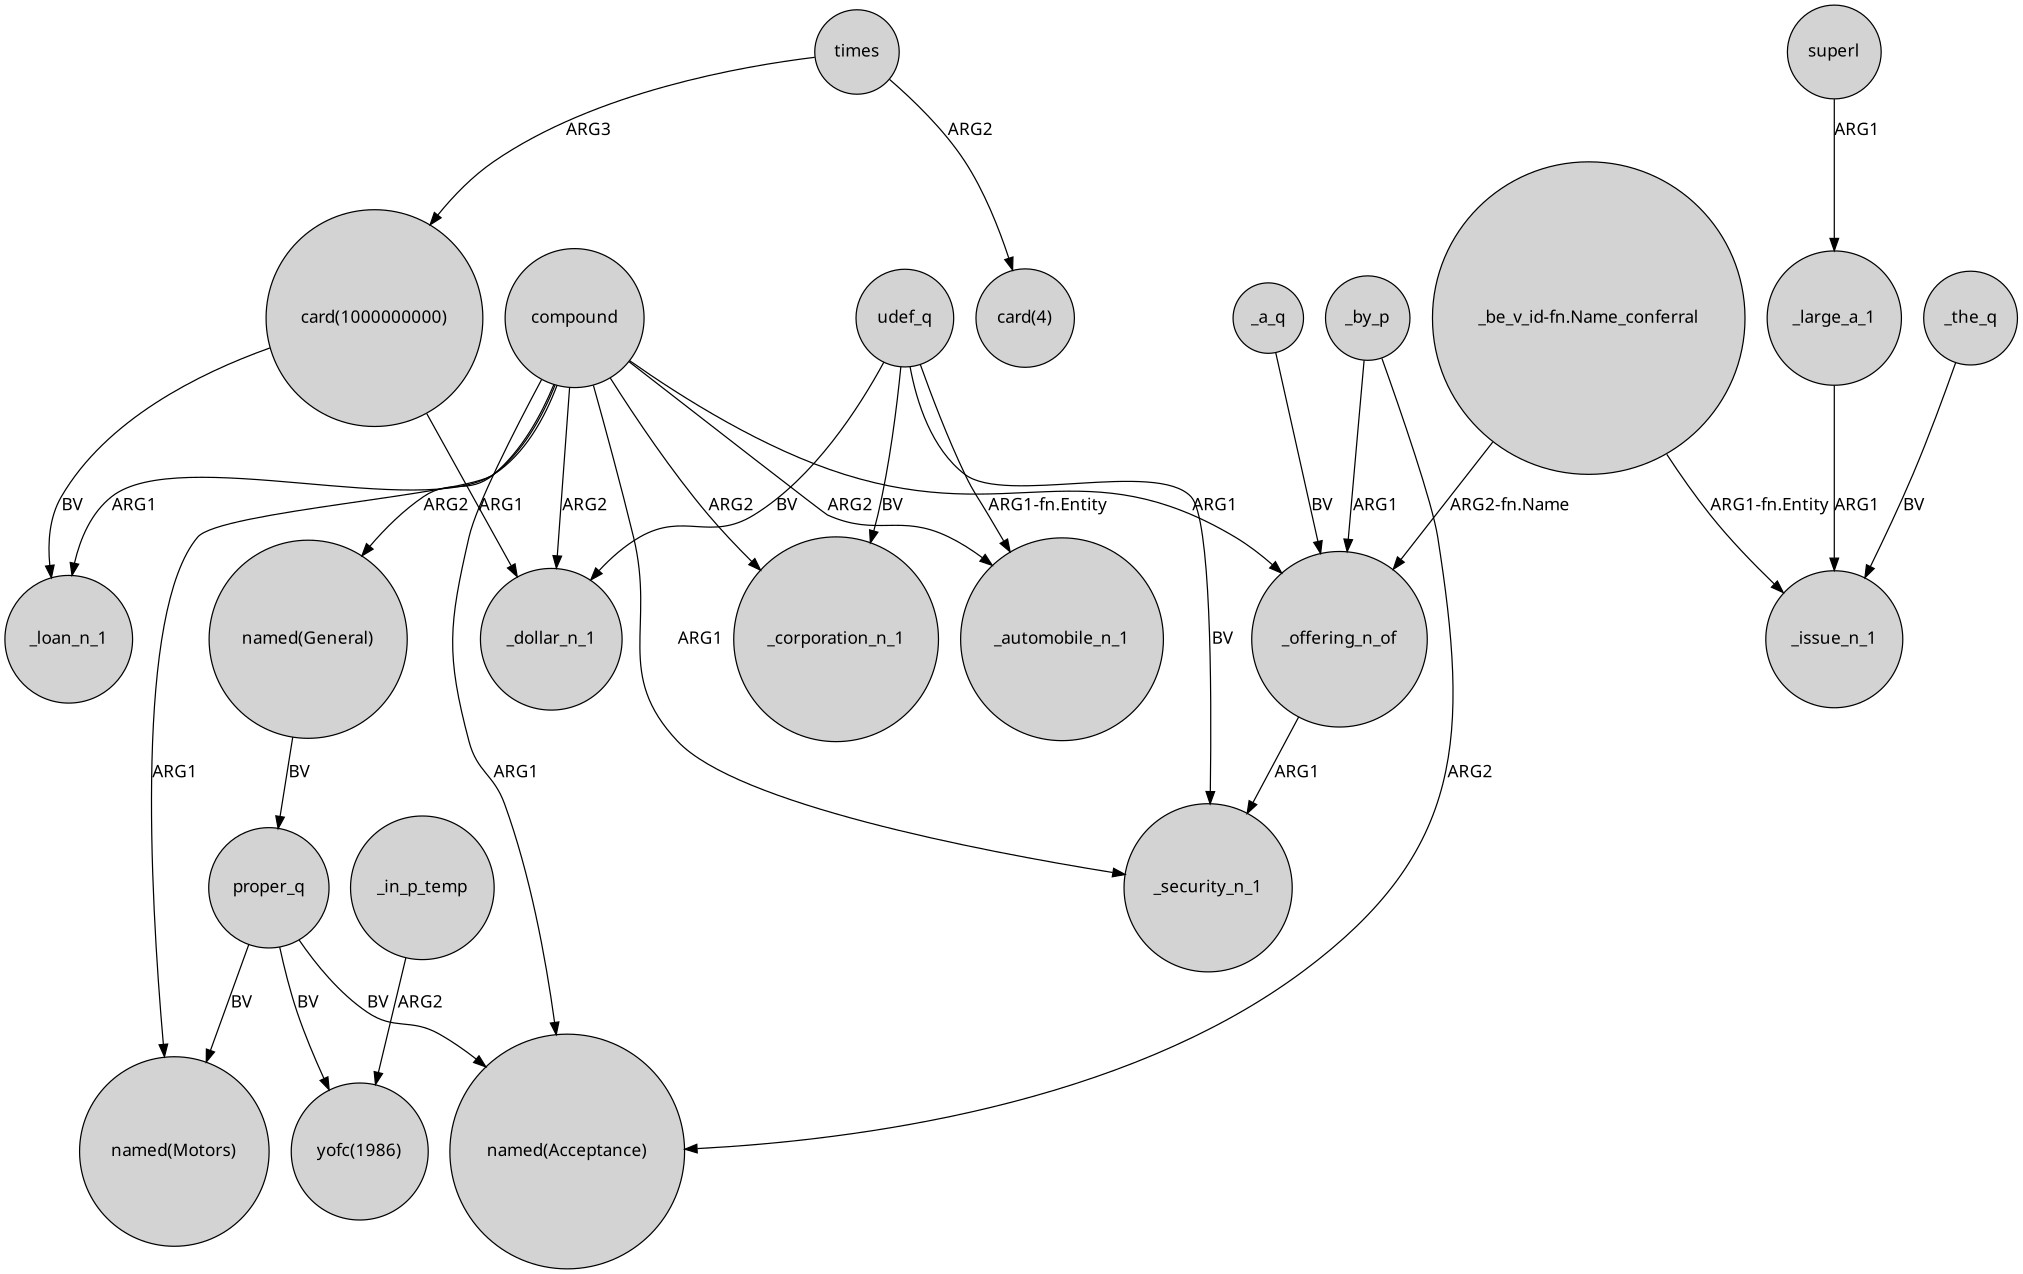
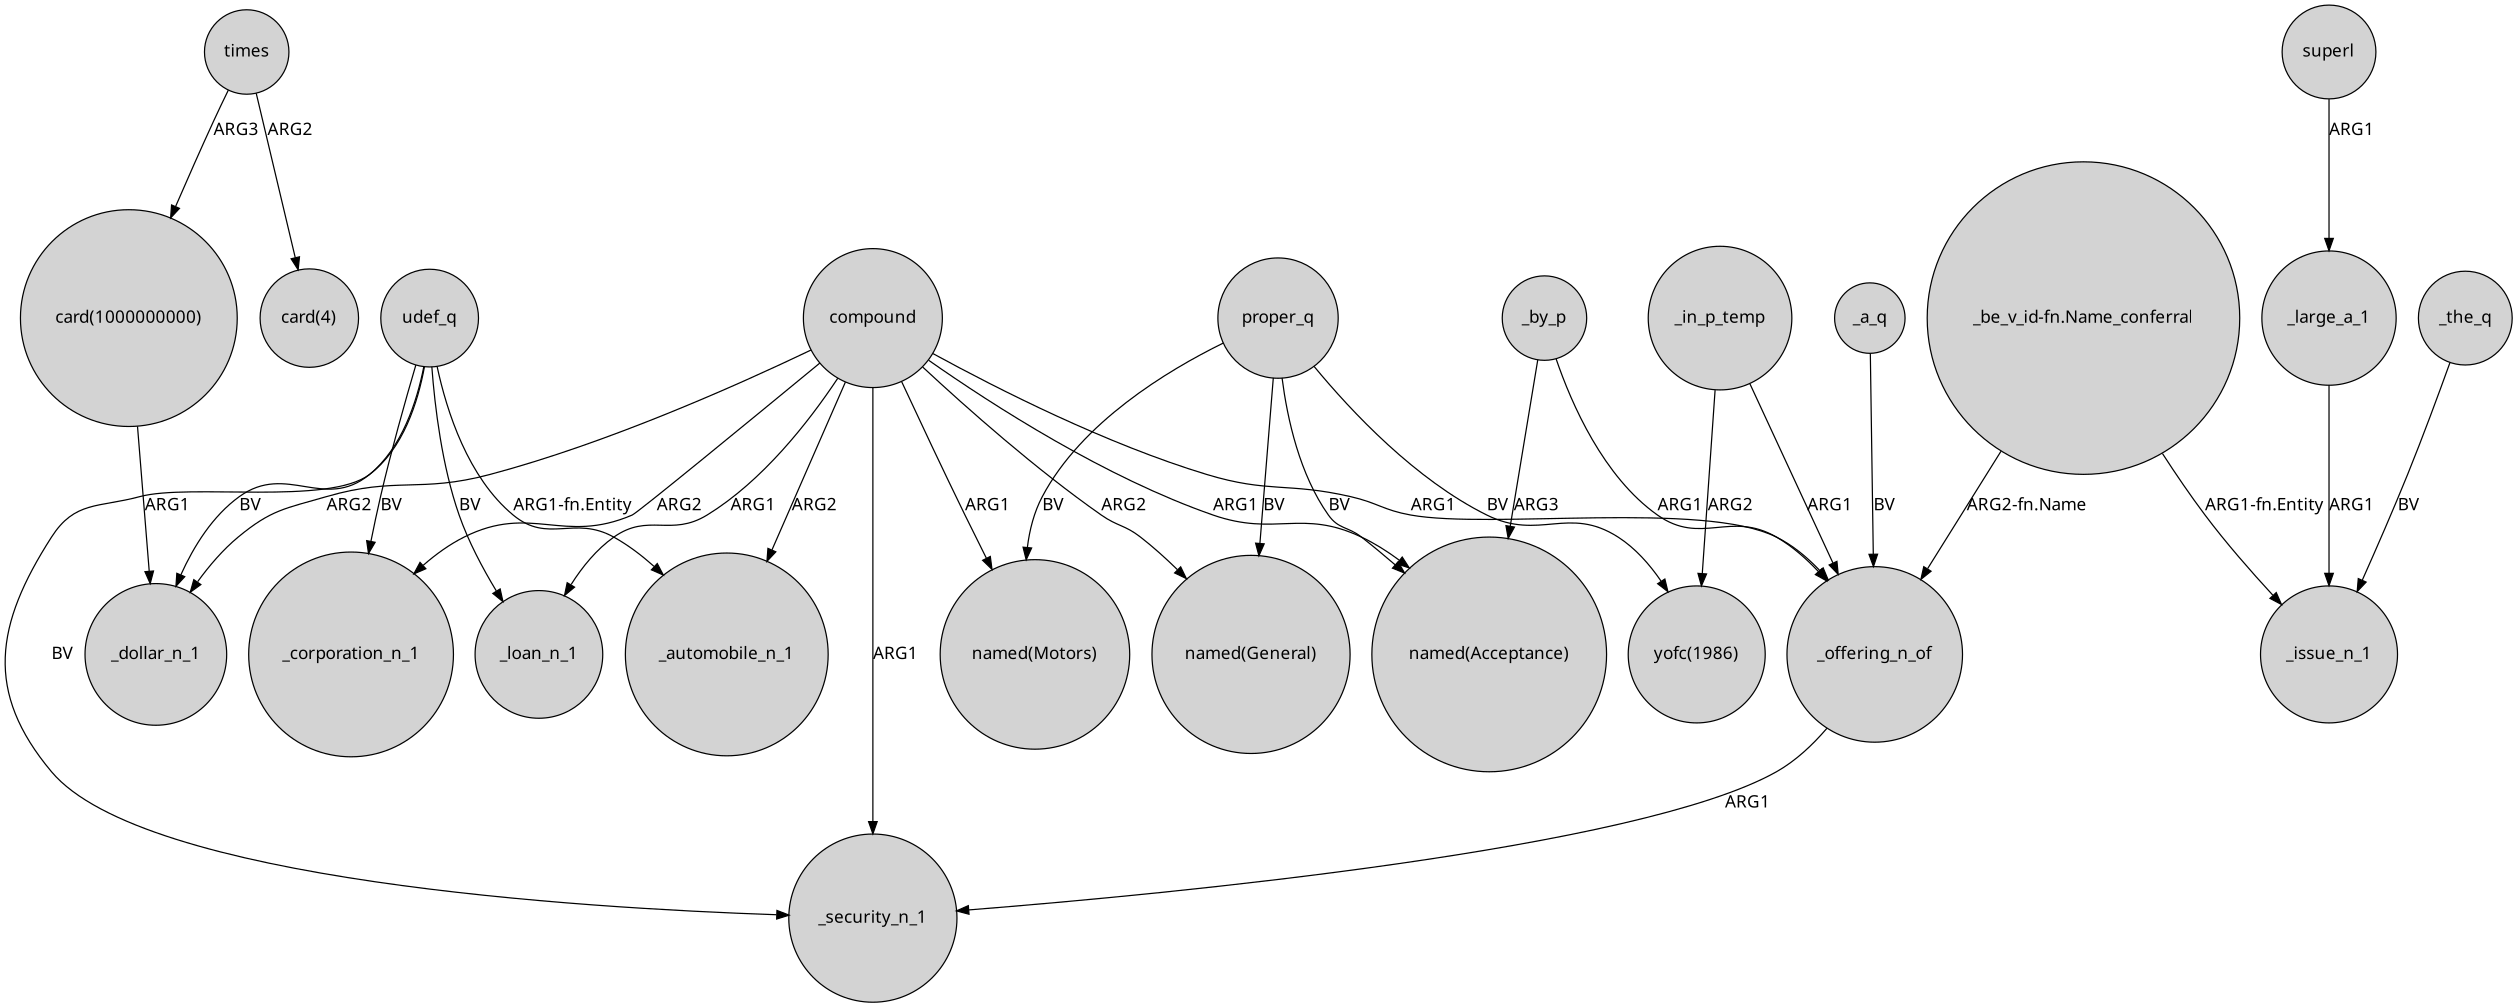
(124, 426) -> (447, 472)
none -> (1791, 473)
(1470, 773) -> (1536, 506)
(286, 777) -> (1267, 461)
